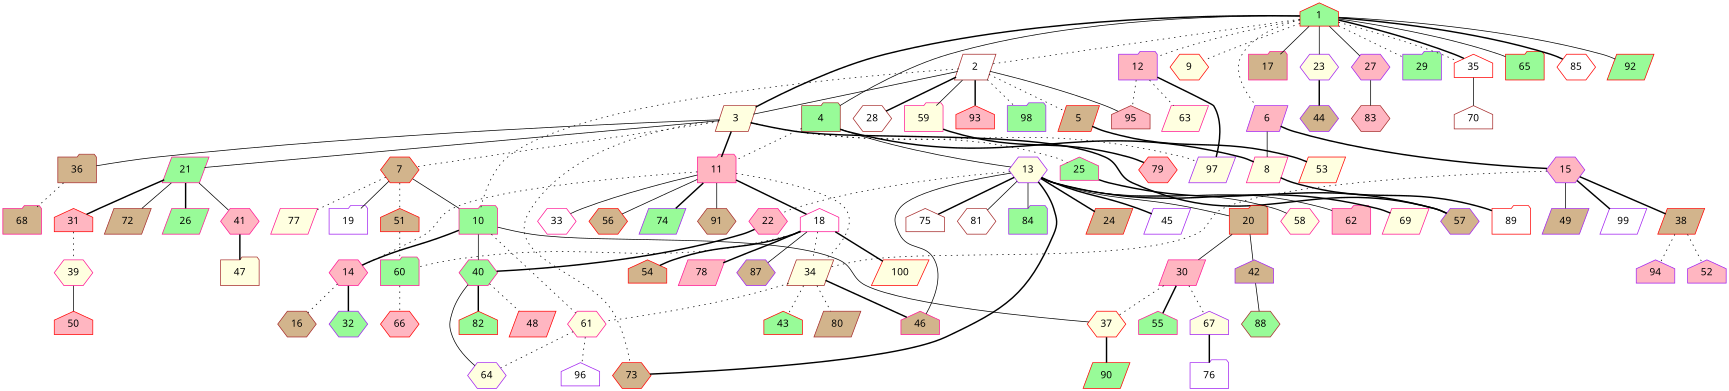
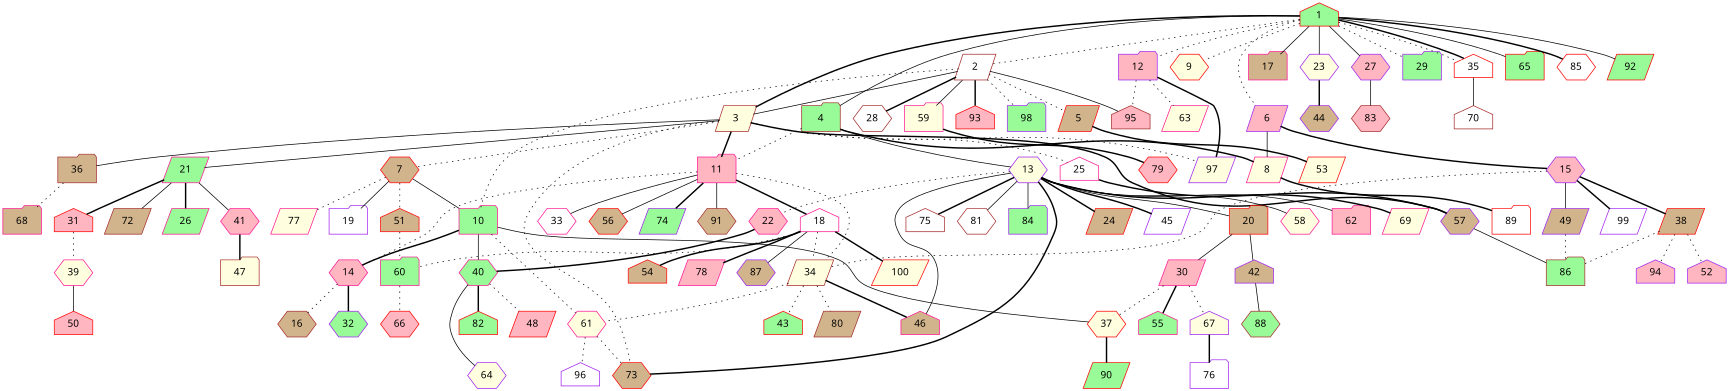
(1079, 170) -> (1079, 170)
none -> (1566, 273)
(537, 350) -> (609, 350)
